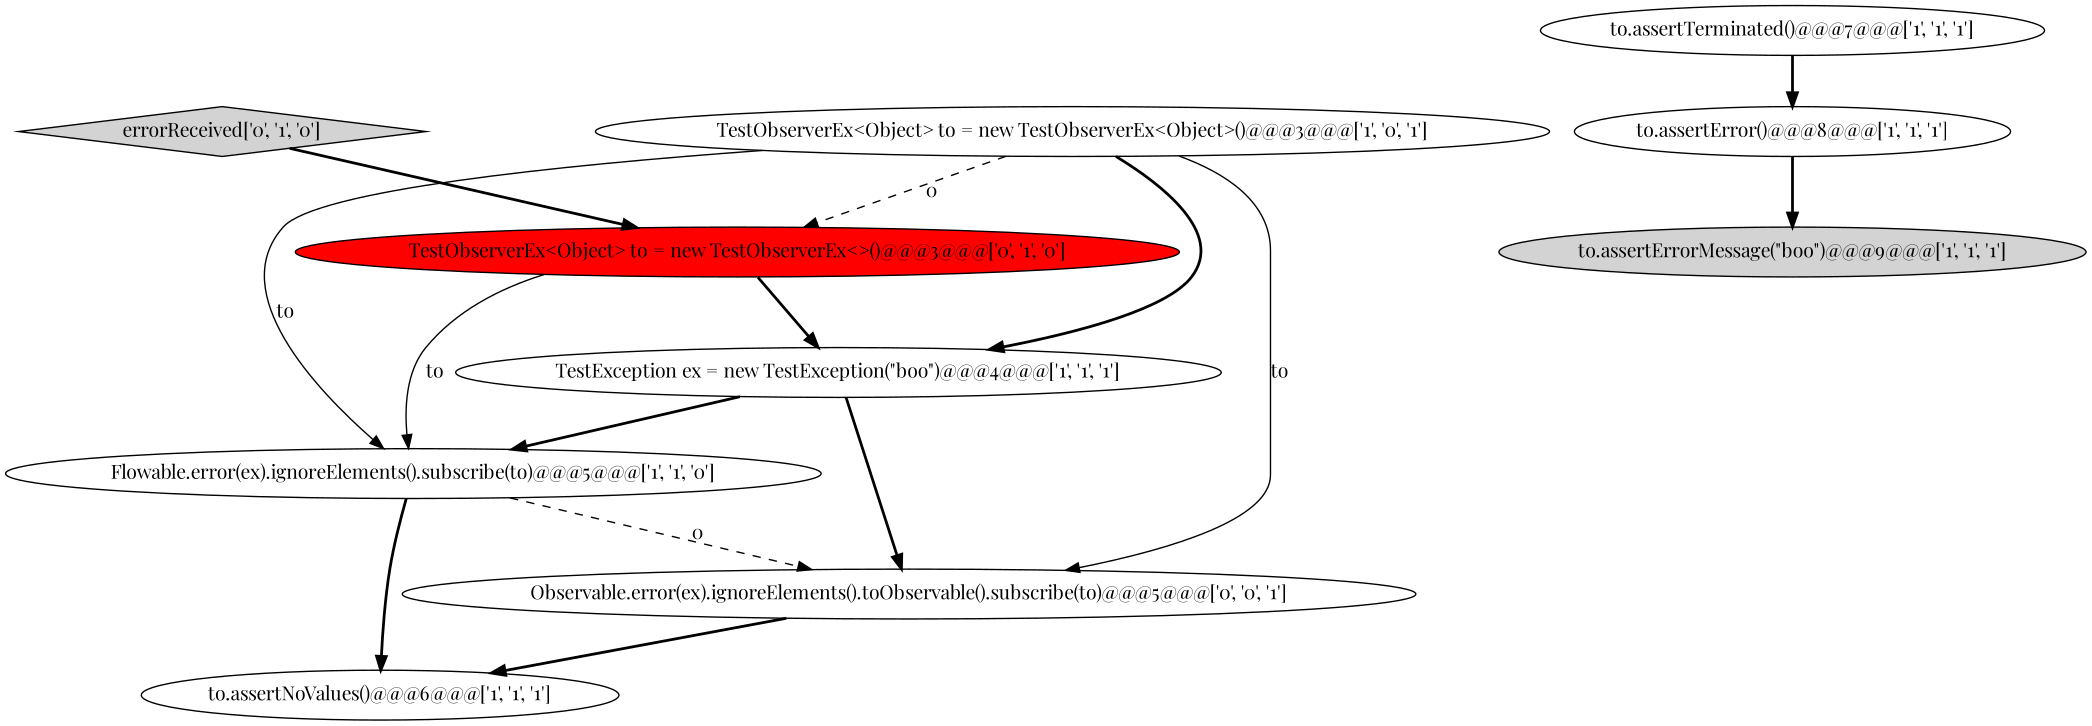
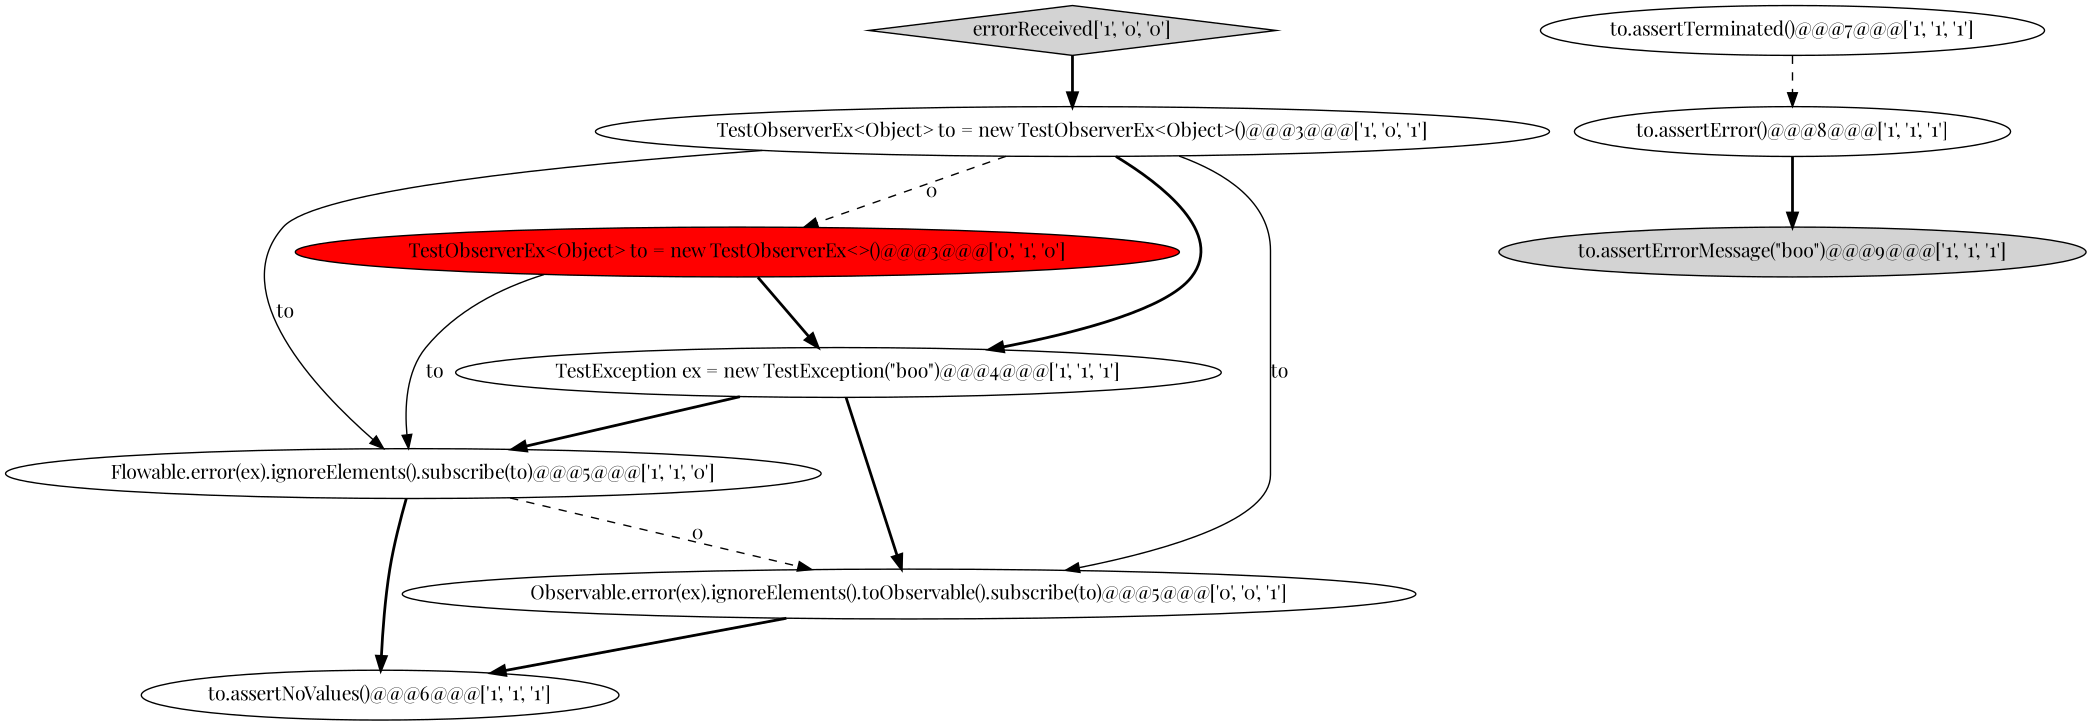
none -> (1072, 30)
(1793, 74) -> (1793, 74)
(222, 132) -> none
